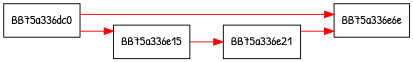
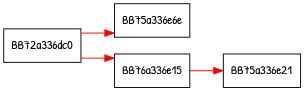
(42, 20) -> (42, 46)
(313, 31) -> none
(152, 42) -> (152, 71)
